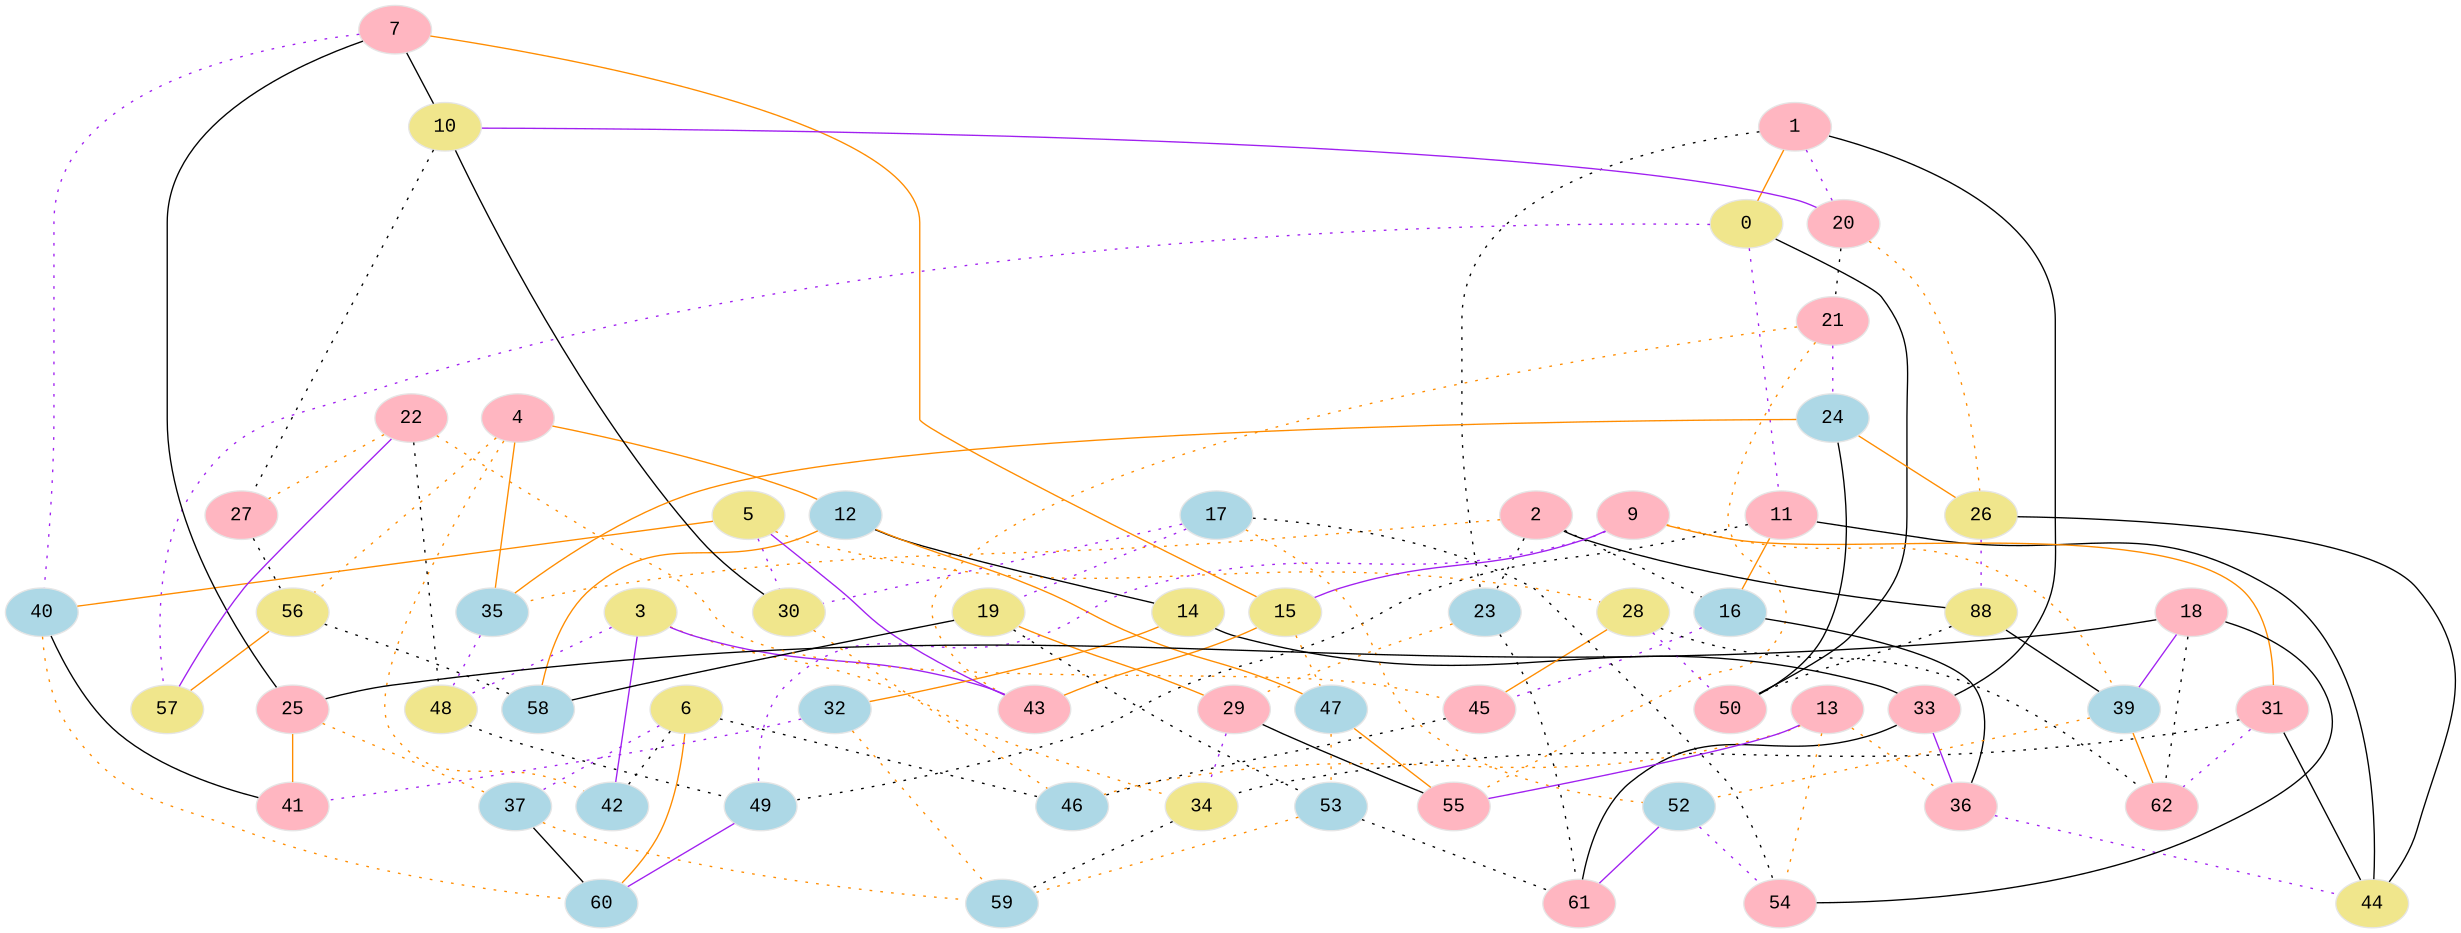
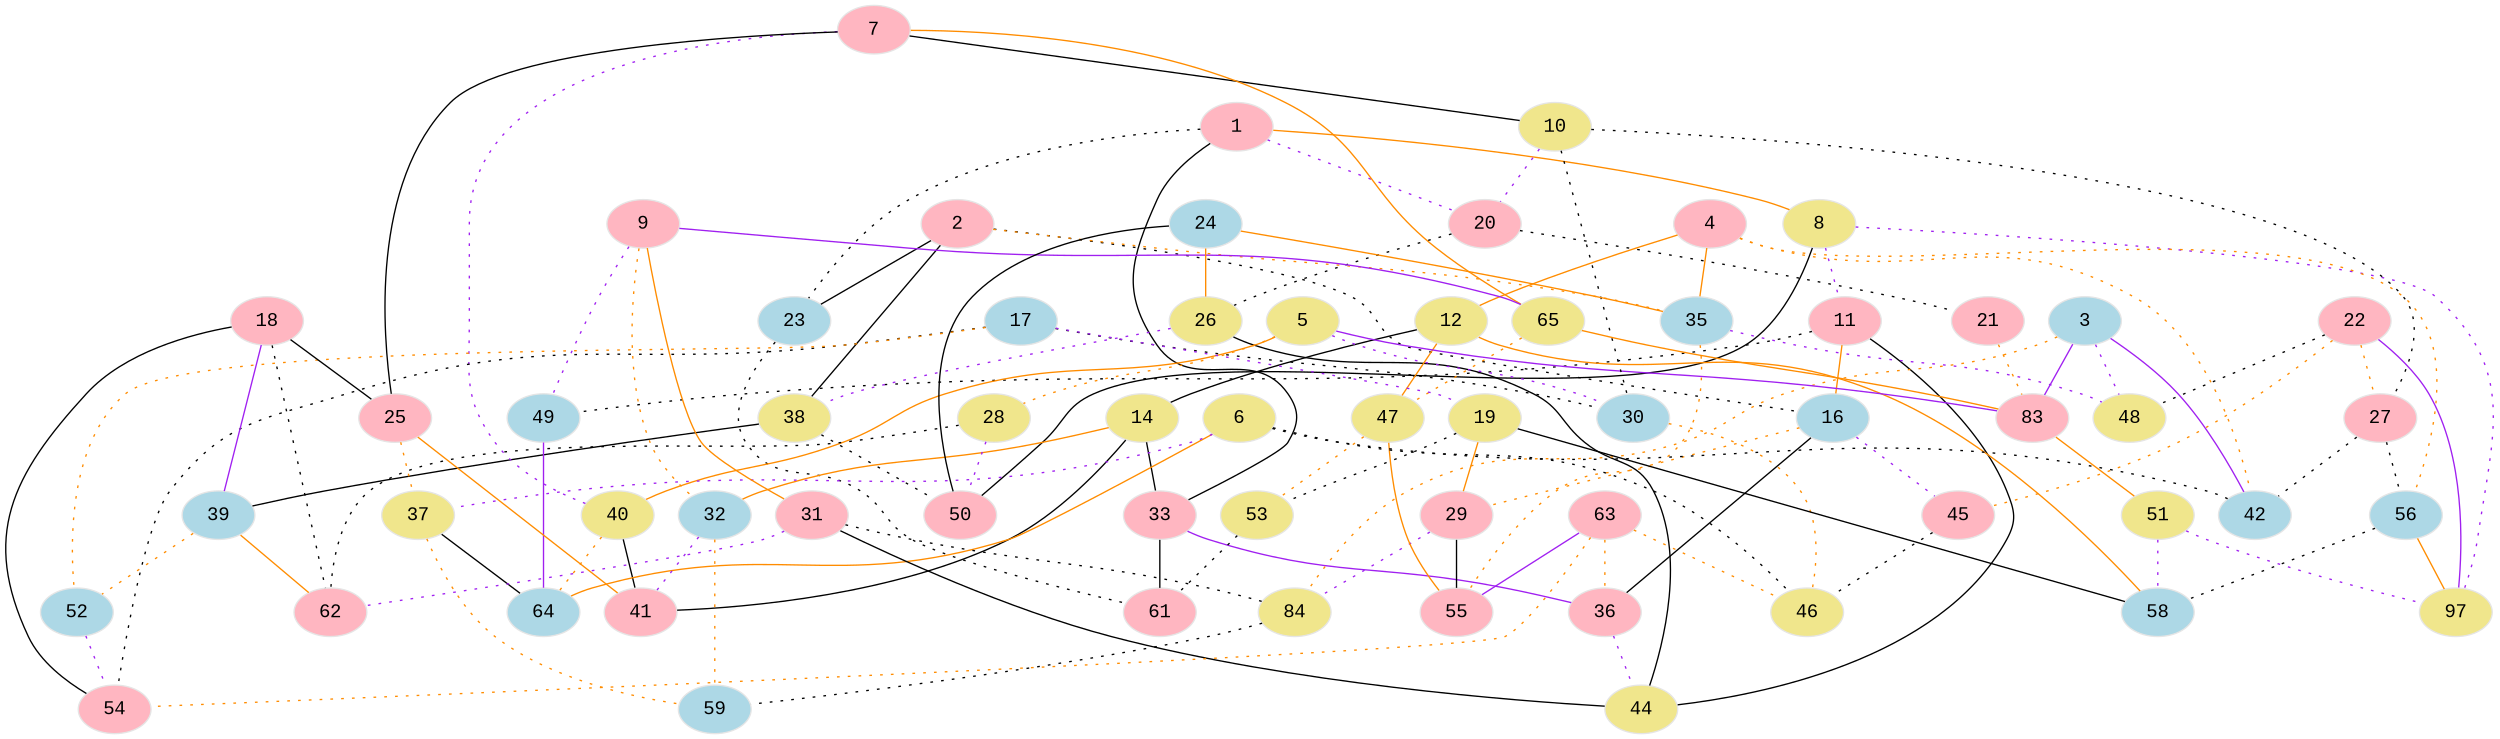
(1152, 141) -> (1520, 175)
(1746, 224) -> (1819, 224)
(1952, 352) -> (1320, 273)
(1833, 370) -> none
(588, 388) -> (1594, 272)
none -> (2318, 467)
(846, 515) -> (1451, 321)
none -> (2158, 515)
(1941, 553) -> (635, 380)
(1510, 564) -> (876, 272)
none -> (910, 576)
(931, 580) -> (1328, 366)
(42, 612) -> (618, 515)
(293, 612) -> (2406, 515)
(641, 612) -> (2085, 321)
(789, 612) -> (1633, 418)
(1285, 612) -> (1548, 321)
(1981, 612) -> (794, 418)
(1779, 636) -> (1540, 504)
(1333, 665) -> (1645, 467)
(1541, 670) -> none
(167, 709) -> (2456, 612)
(1034, 709) -> (2032, 418)
(1331, 709) -> (1388, 418)
(1827, 709) -> (1605, 515)
(604, 766) -> none
(515, 806) -> (418, 515)
(1072, 806) -> (1807, 612)
(1202, 806) -> (1295, 612)
(1331, 806) -> (1257, 515)
(1167, 855) -> none
(1629, 855) -> none
(601, 904) -> (544, 612)
